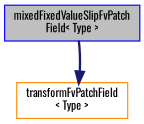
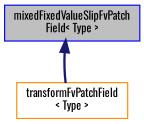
(80, 56) -> (65, 68)
